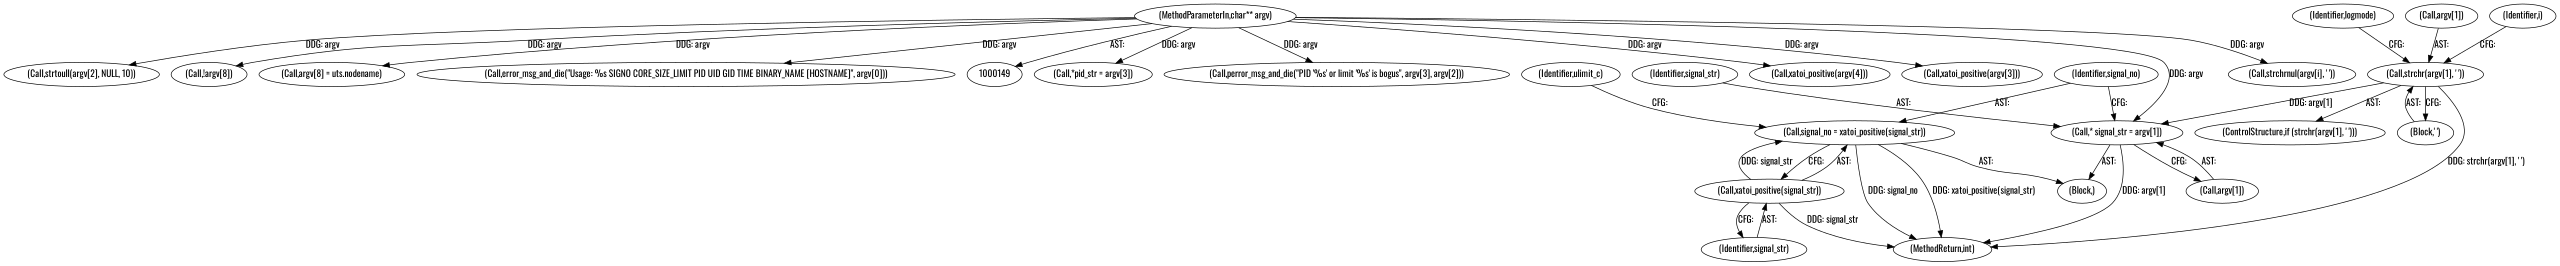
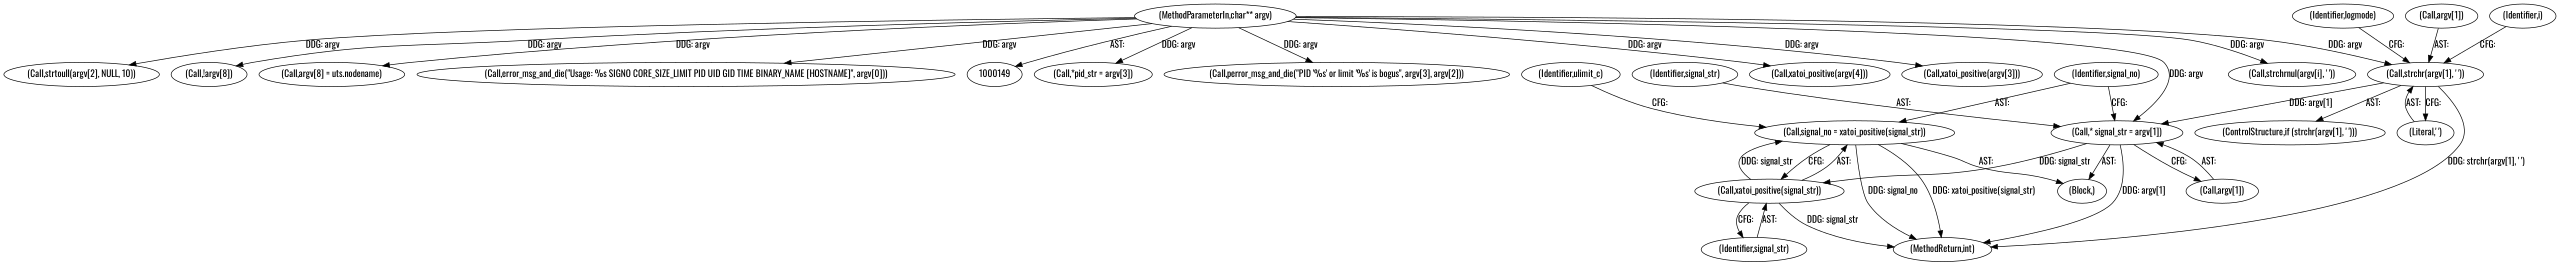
none -> (2060, 27)
(2426, 133) -> (2426, 133)
none -> (1960, 172)
